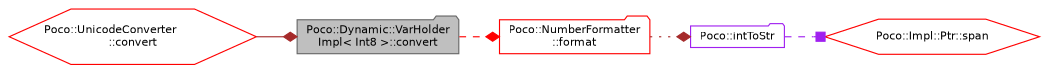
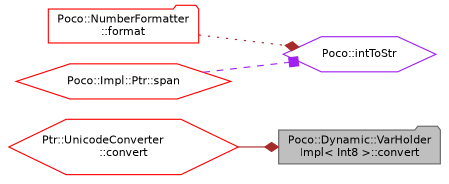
(133, 37) -> (124, 147)
(473, 37) -> none
(737, 37) -> (360, 54)
(799, 37) -> (245, 67)
